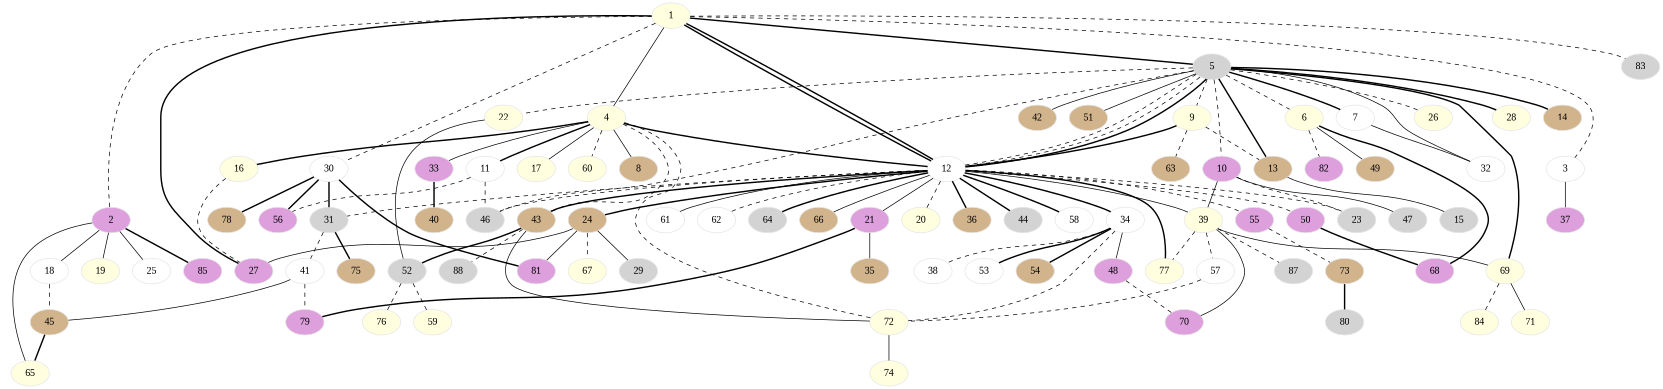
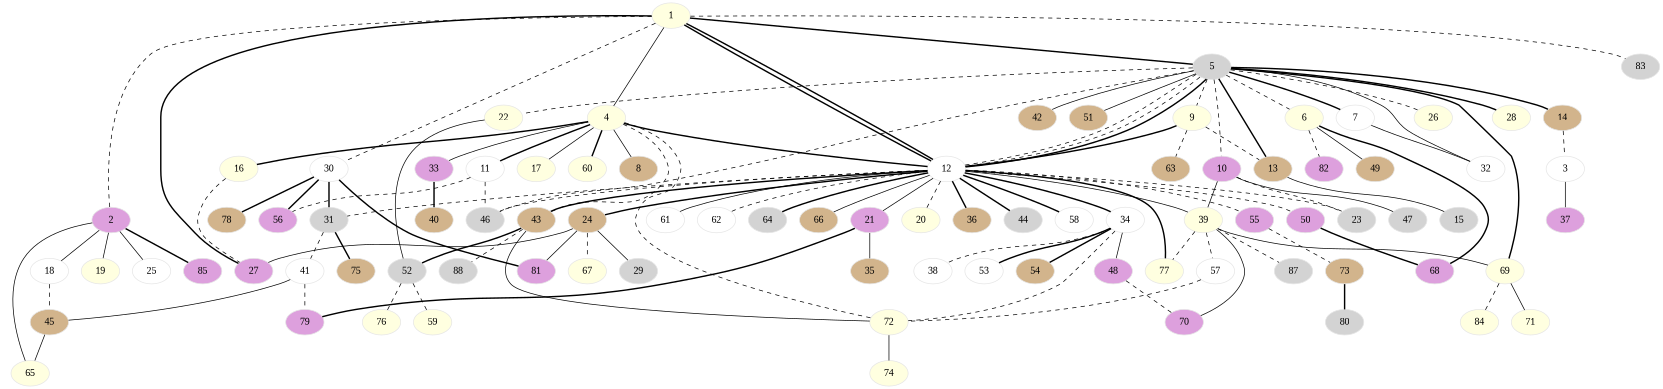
(1173, 36) -> (1564, 143)
(597, 143) -> (597, 143)
(40, 348) -> (40, 348)
